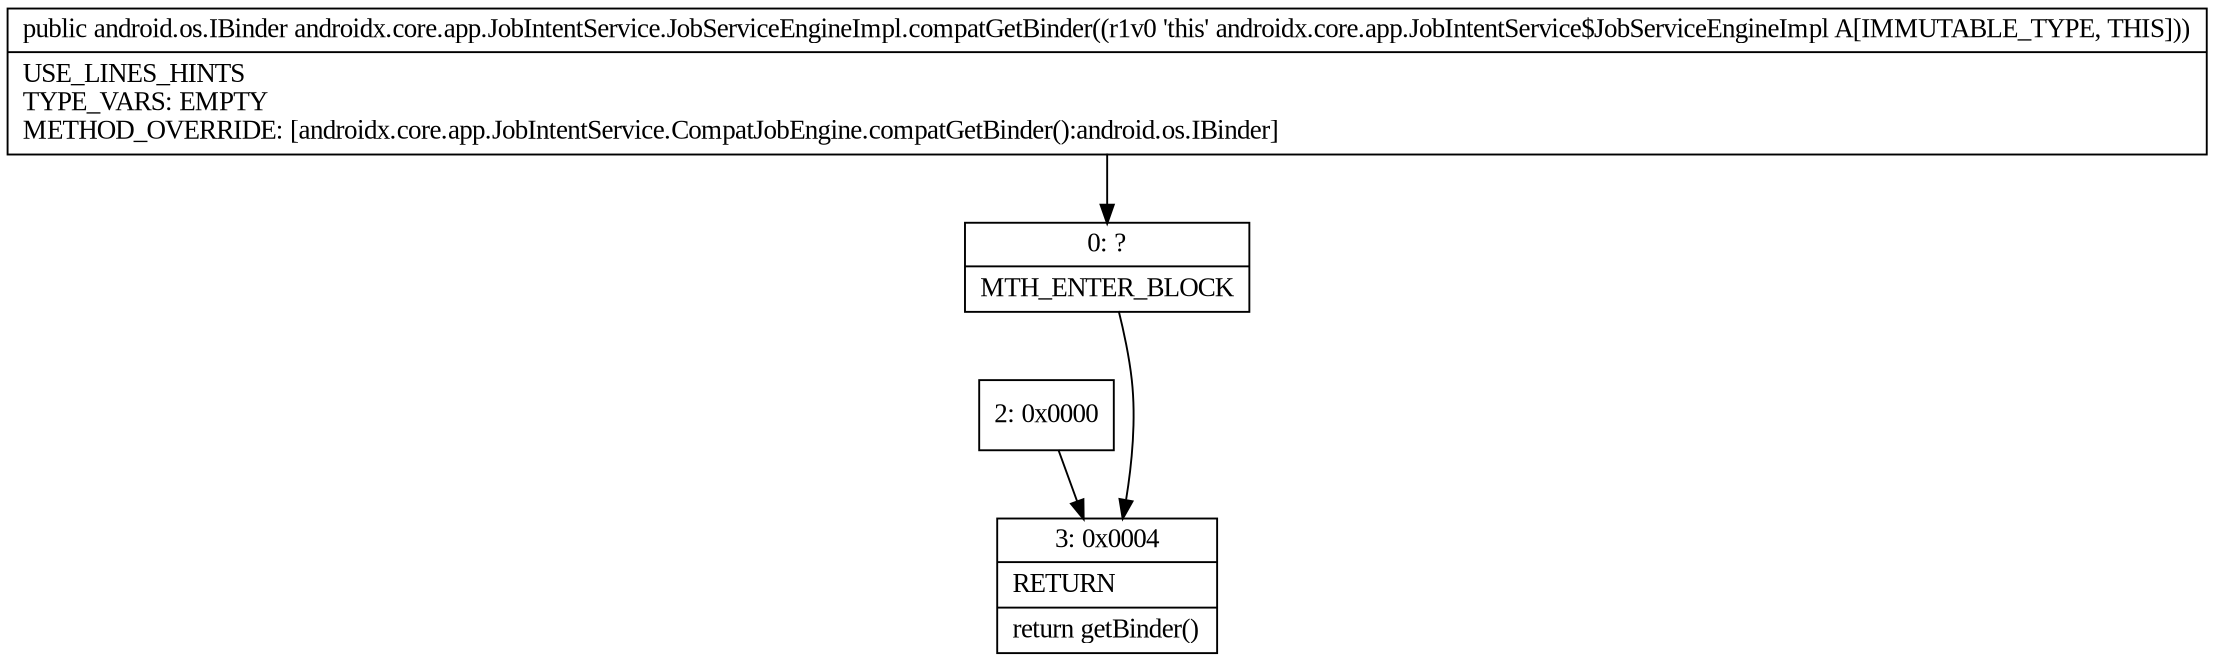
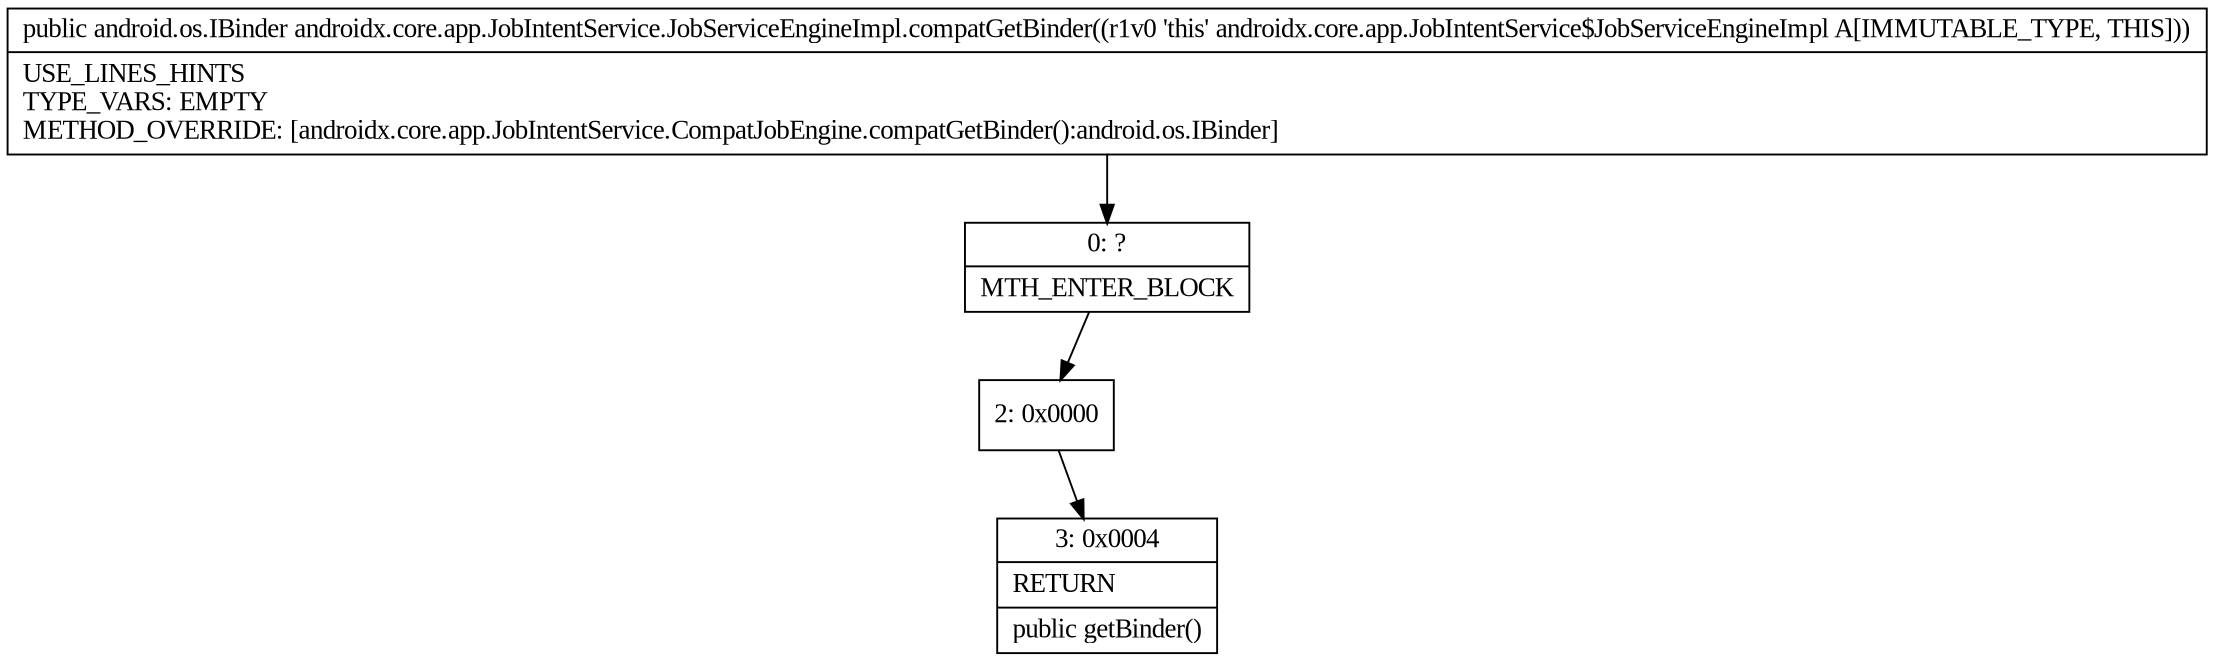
(1133, 405) -> (1079, 337)
(1106, 629) -> (1107, 629)
